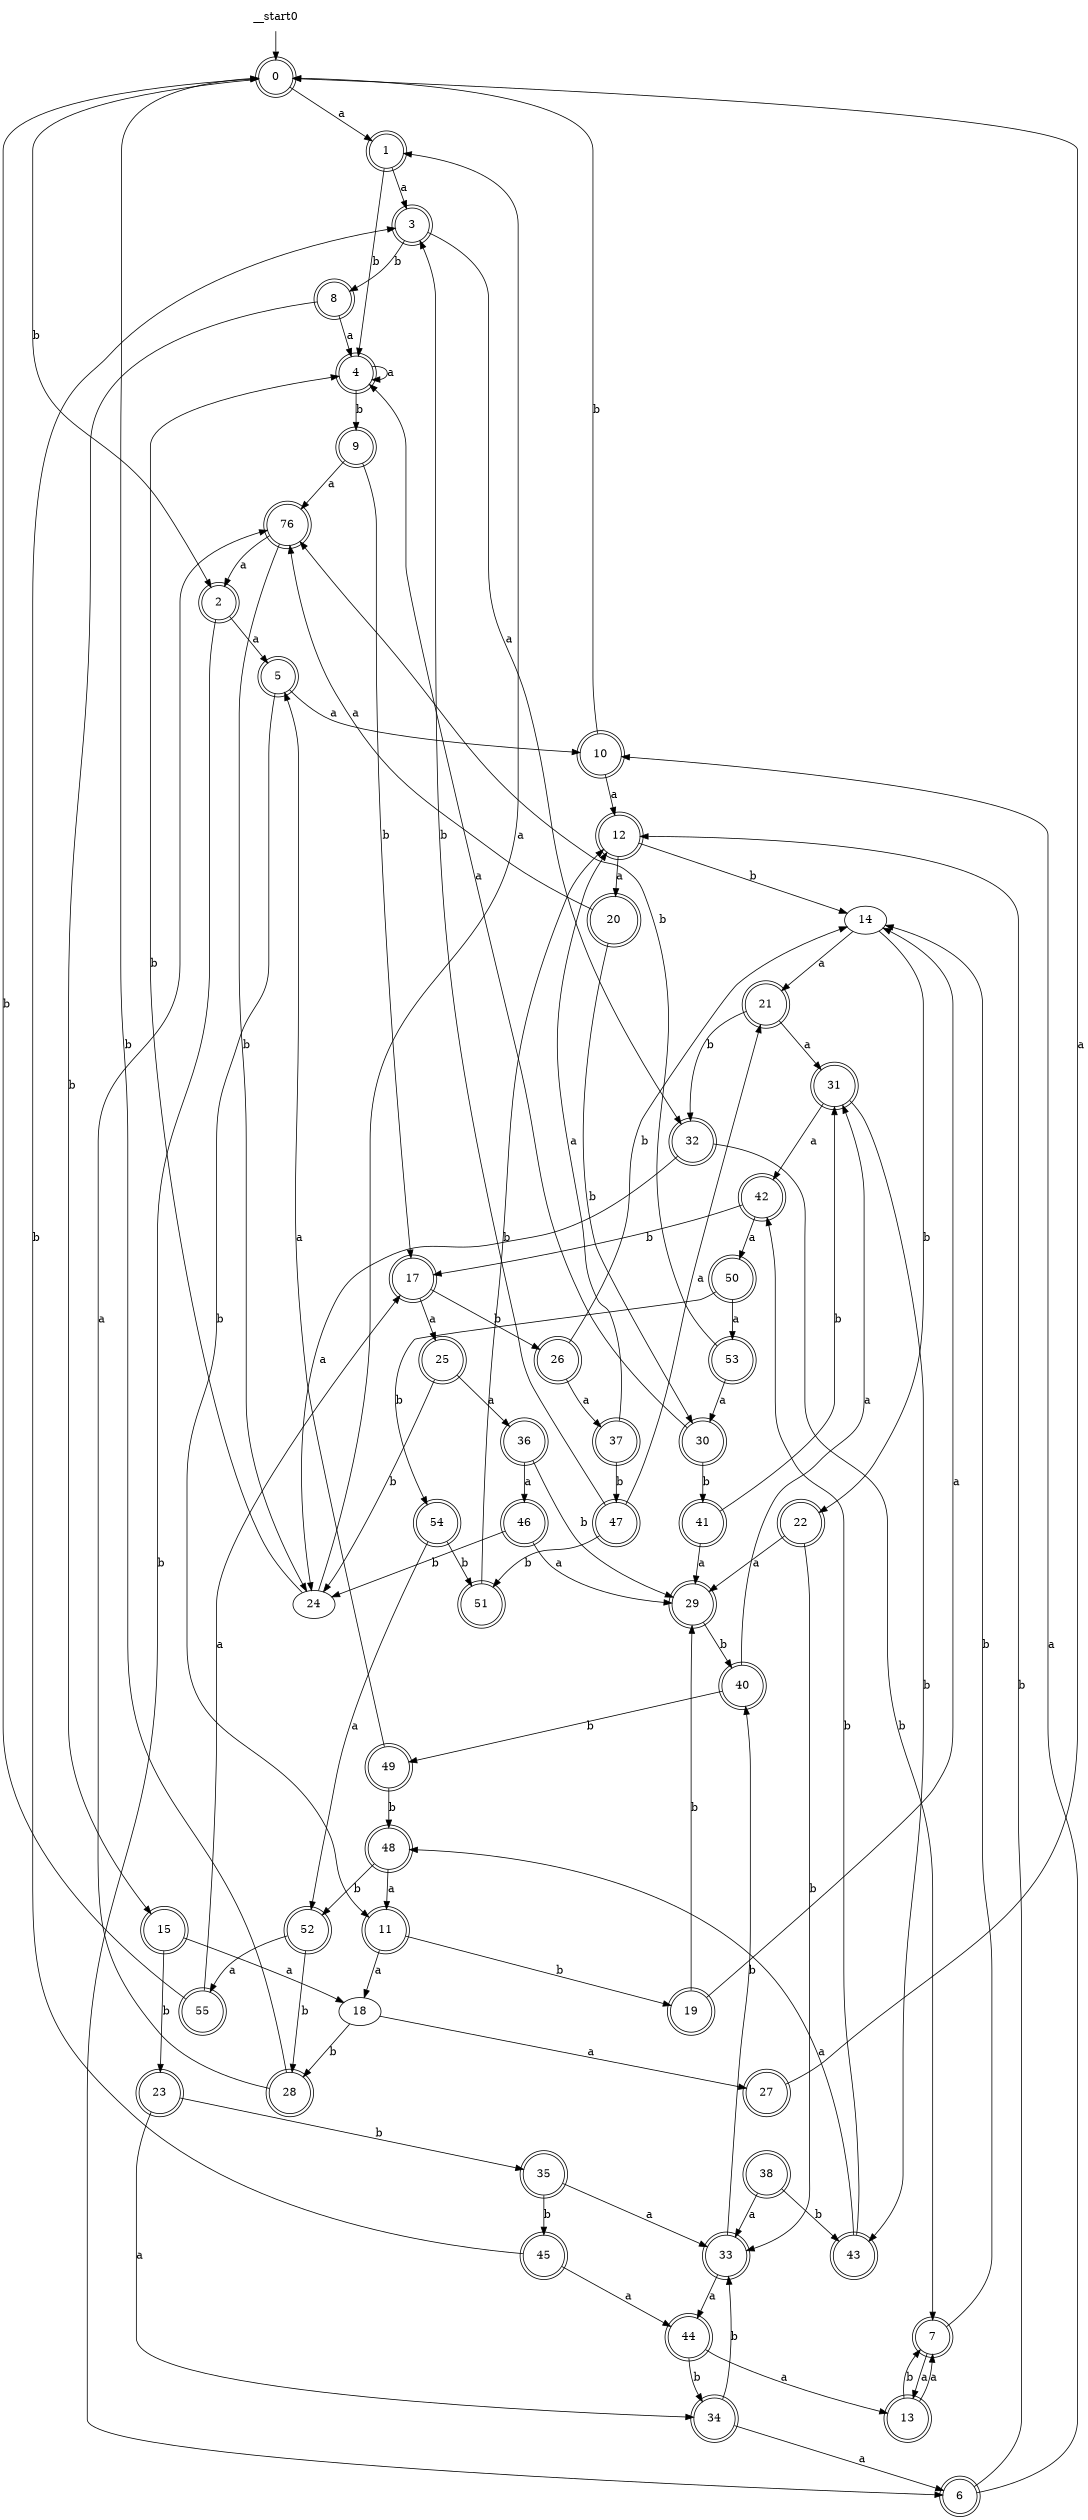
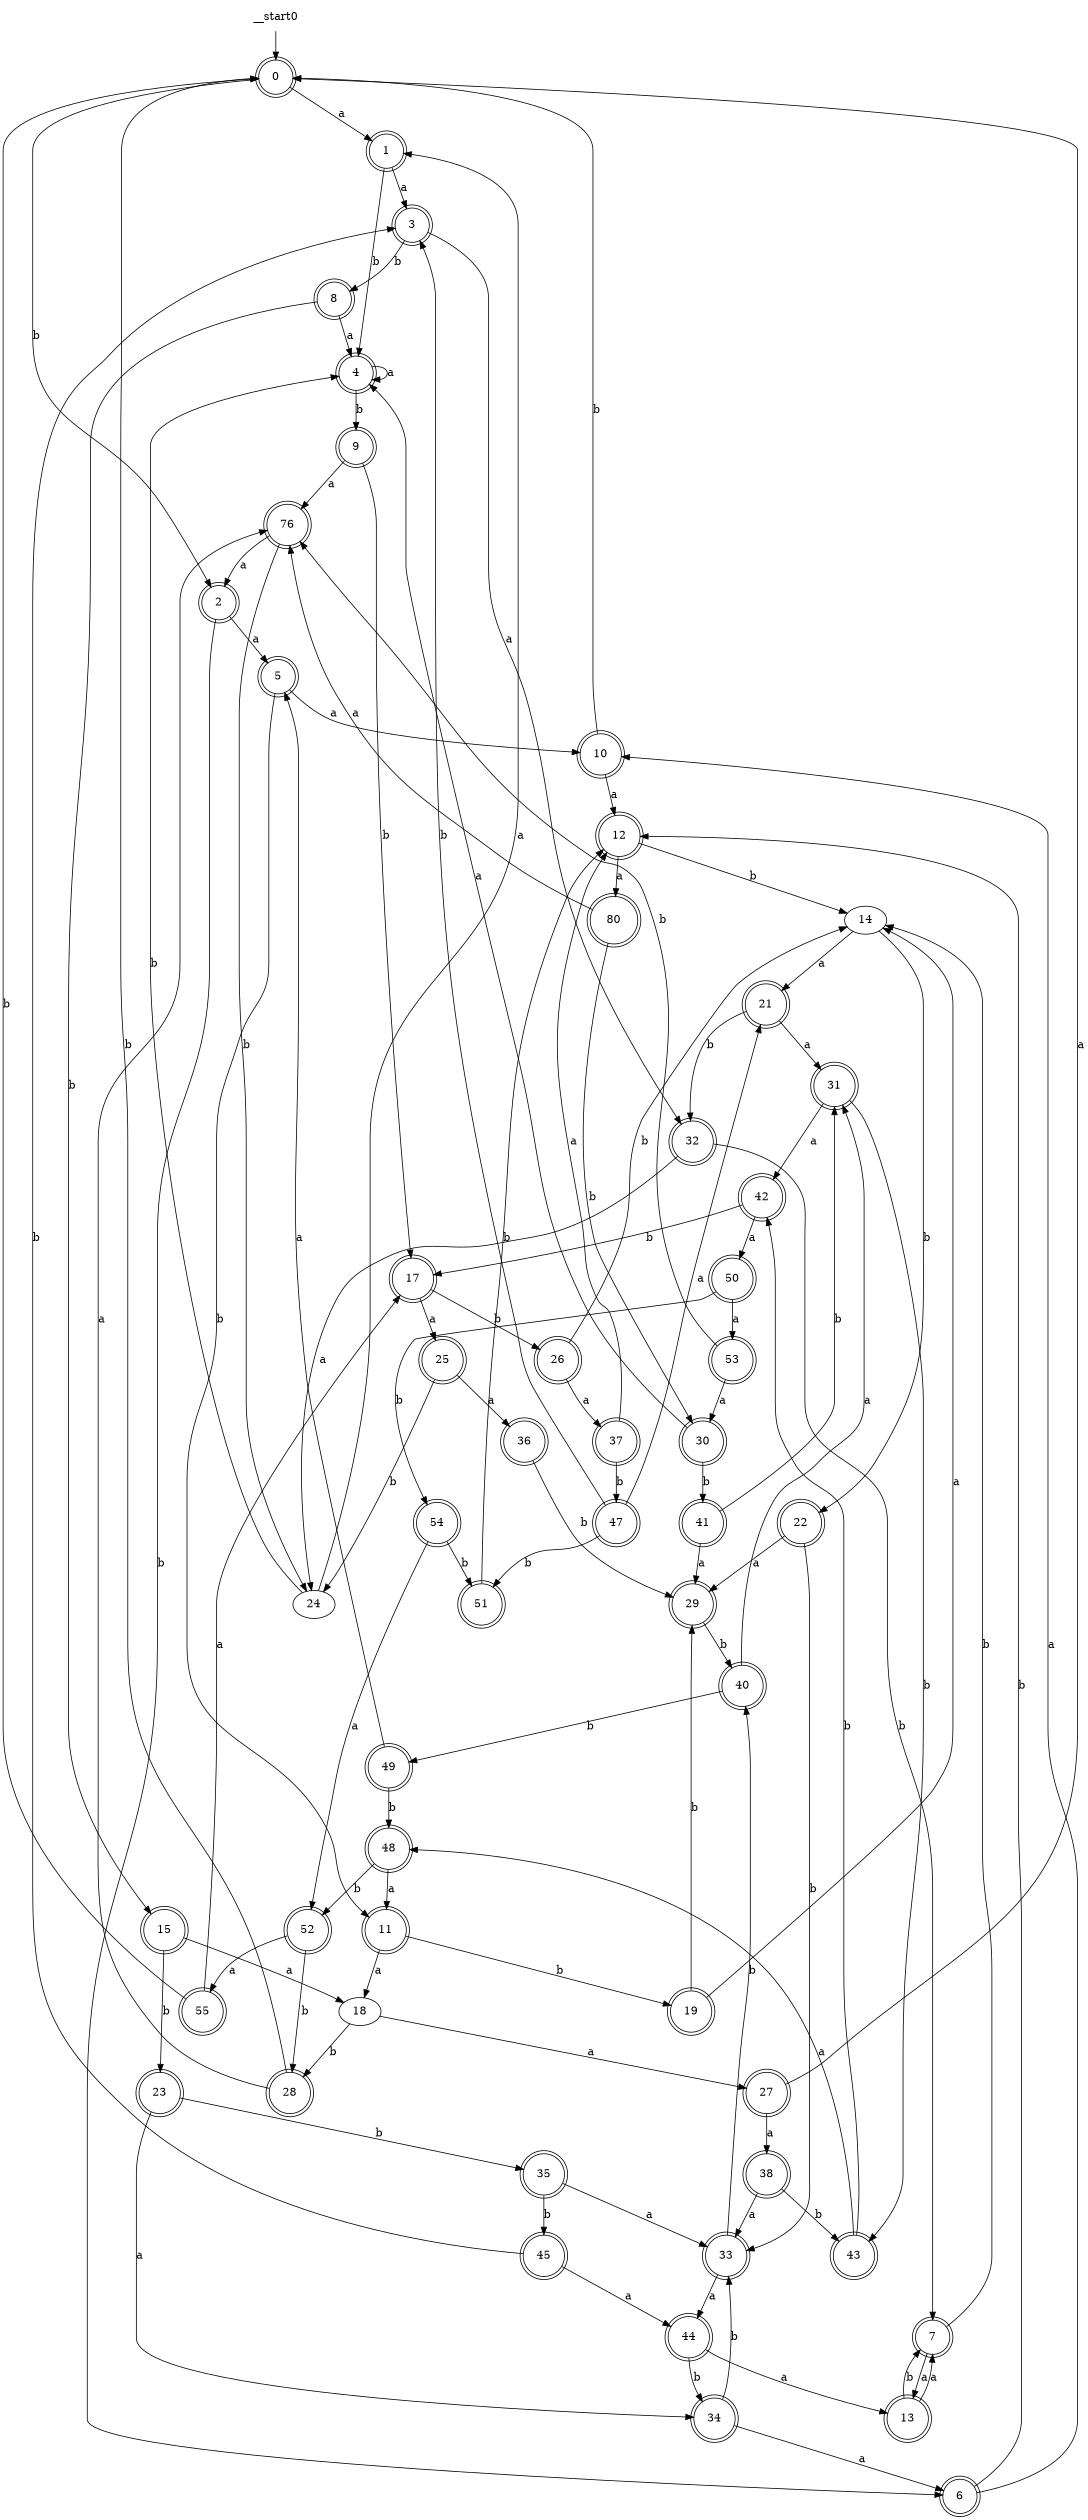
(614, 920) -> (614, 920)
(524, 1523) -> none
none -> (767, 2130)
